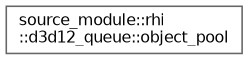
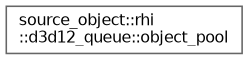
(124, 30) -> (124, 30)
